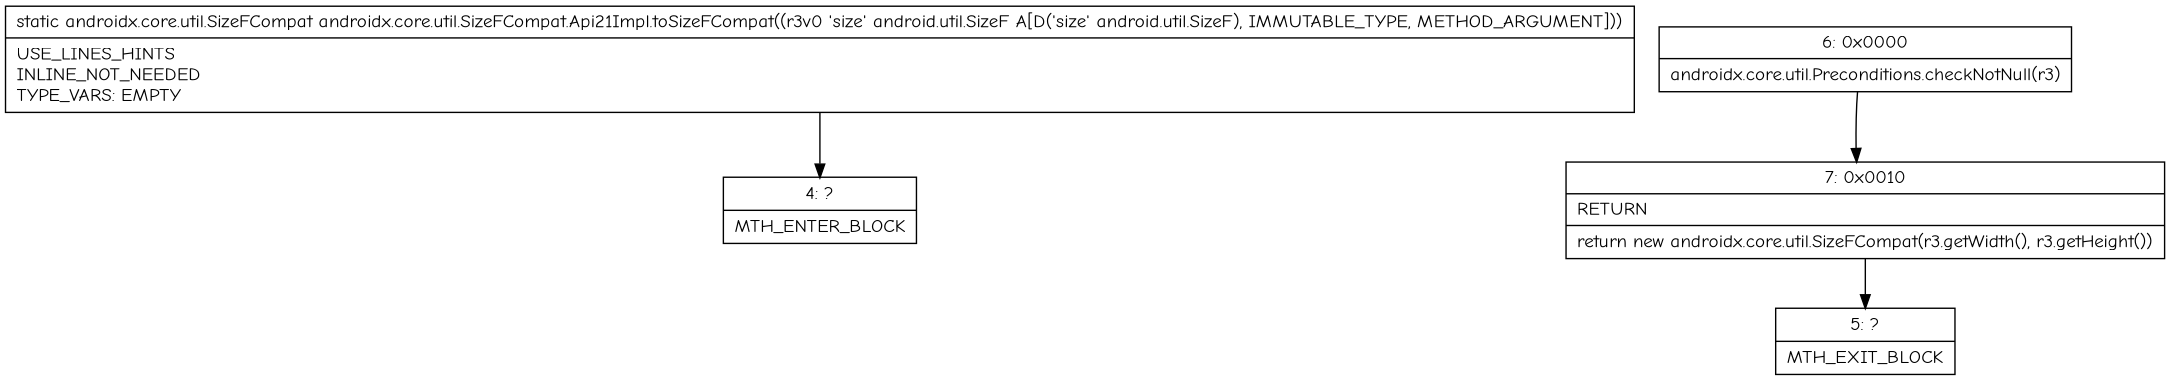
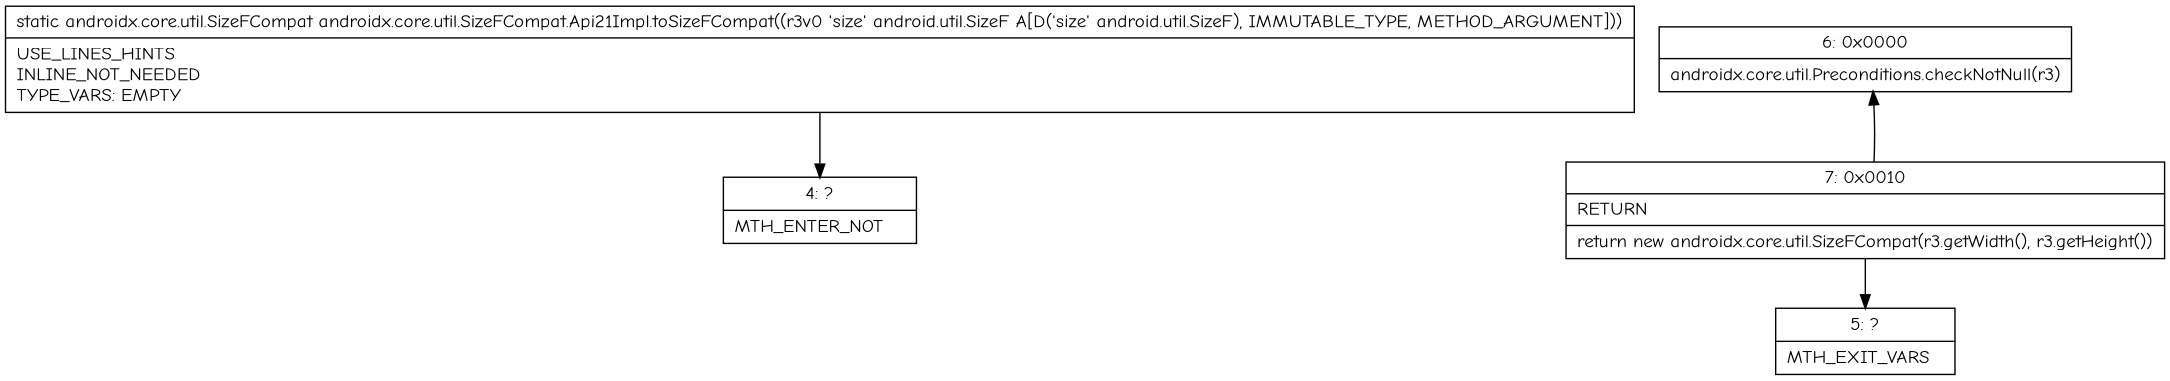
(1856, 120) -> (1875, 134)
(820, 226) -> (810, 226)
(1865, 357) -> (1858, 357)
